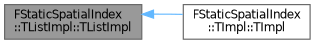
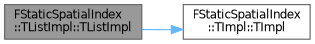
(168, 14) -> (157, 30)
